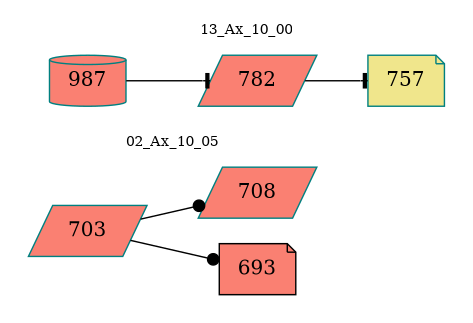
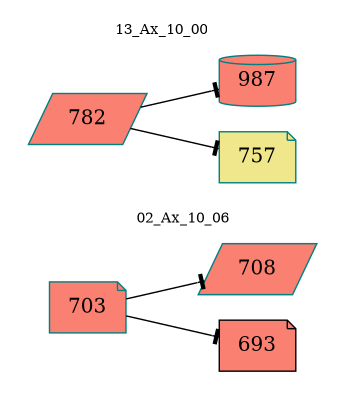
(164, 81) -> (176, 99)
(173, 142) -> (183, 219)
(167, 213) -> (162, 291)
(88, 231) -> (88, 307)
(169, 249) -> (169, 326)
